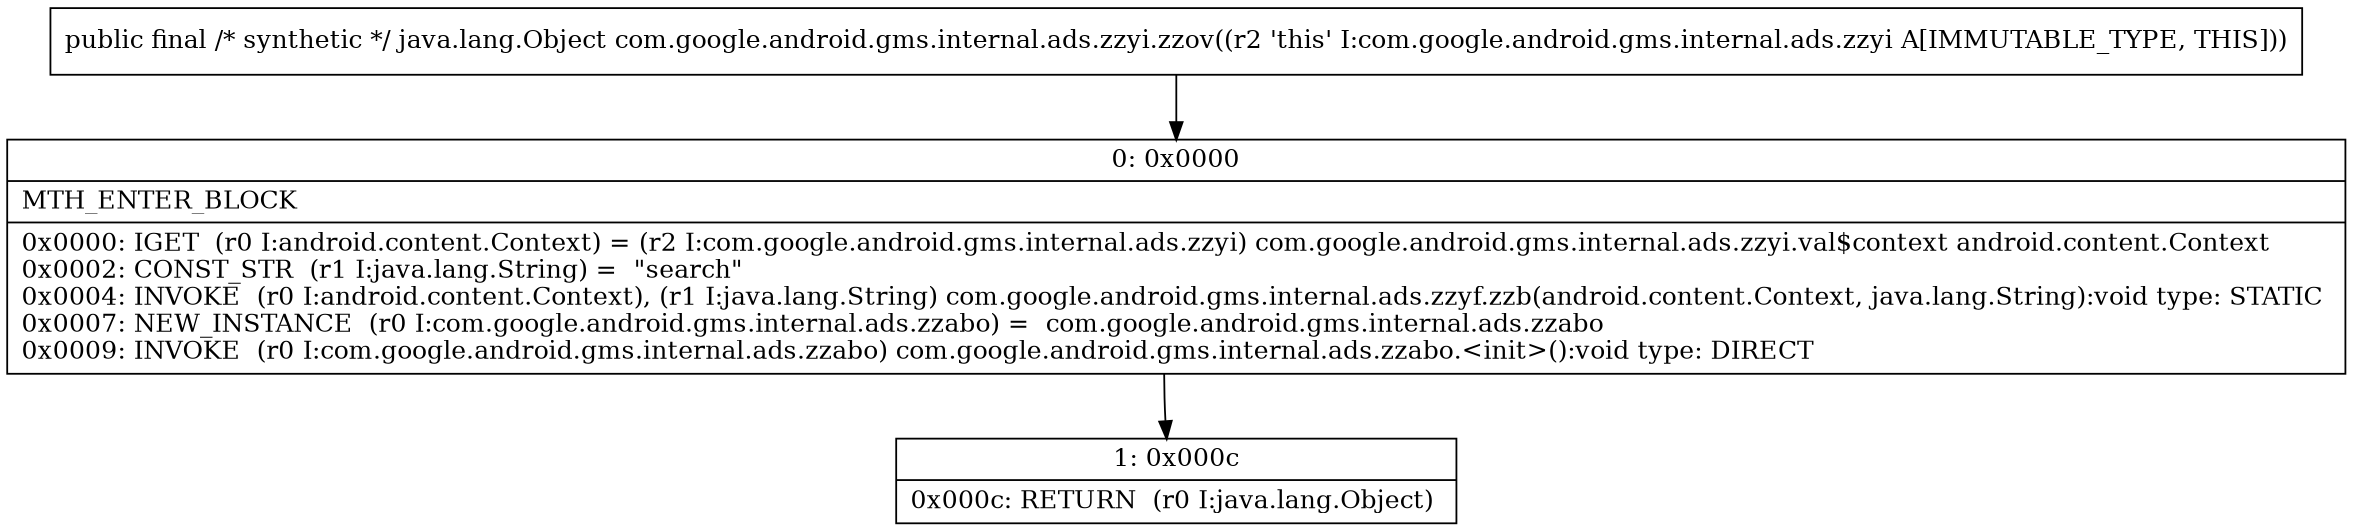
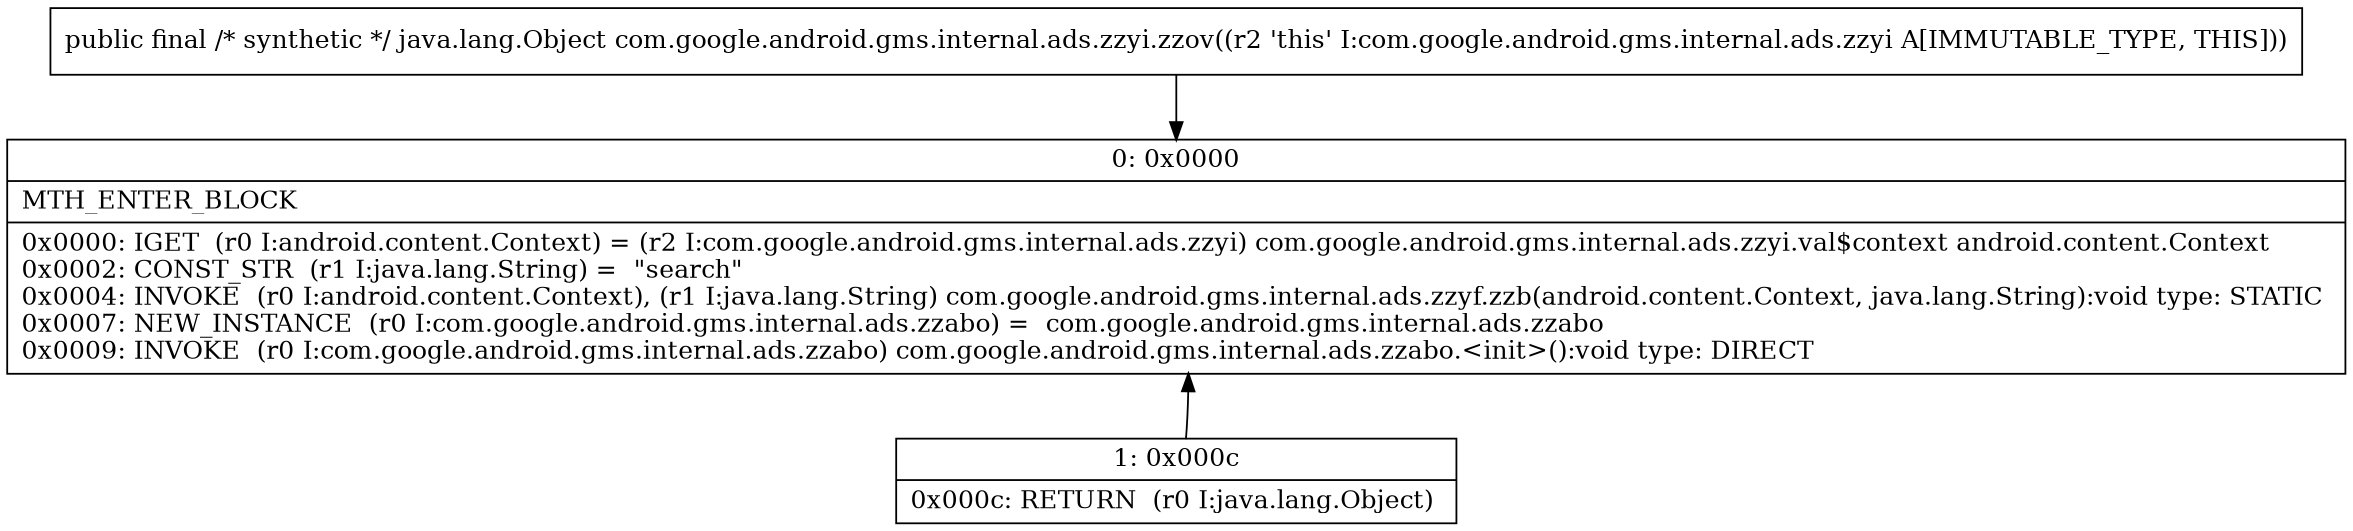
(1165, 397) -> (1187, 415)
